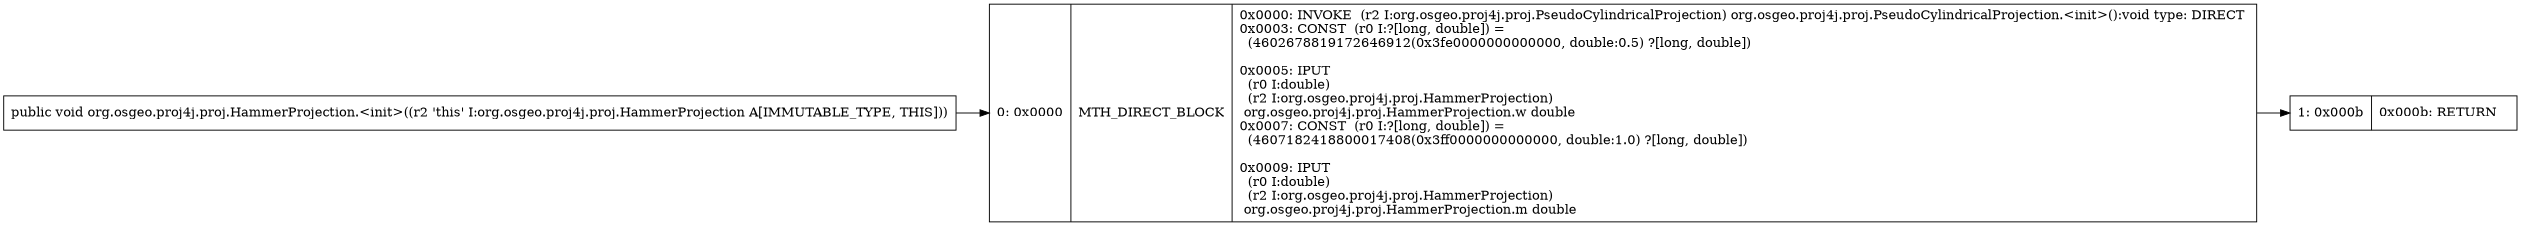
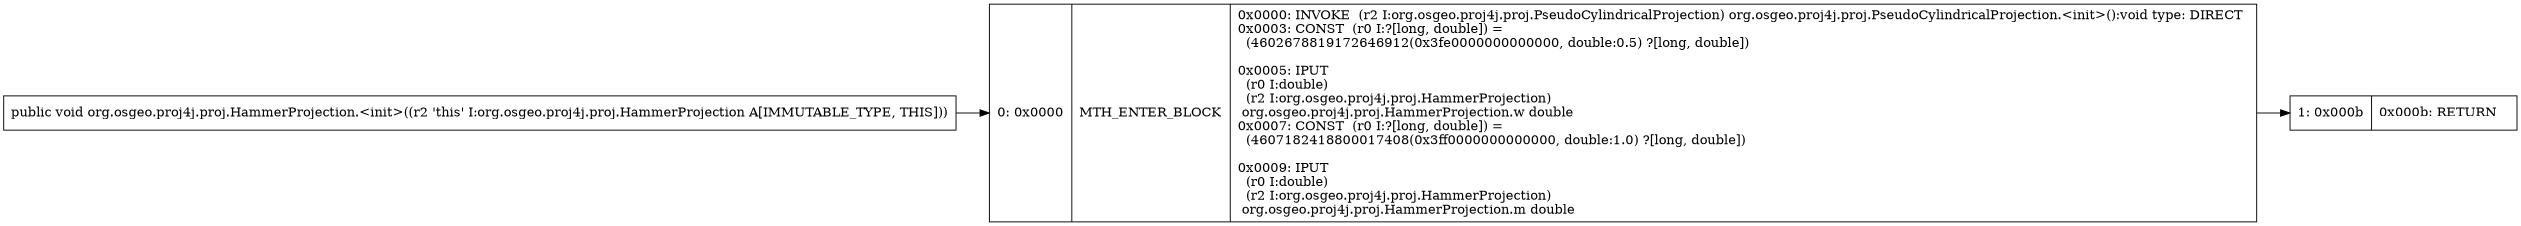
(1152, 113) -> (1151, 113)
